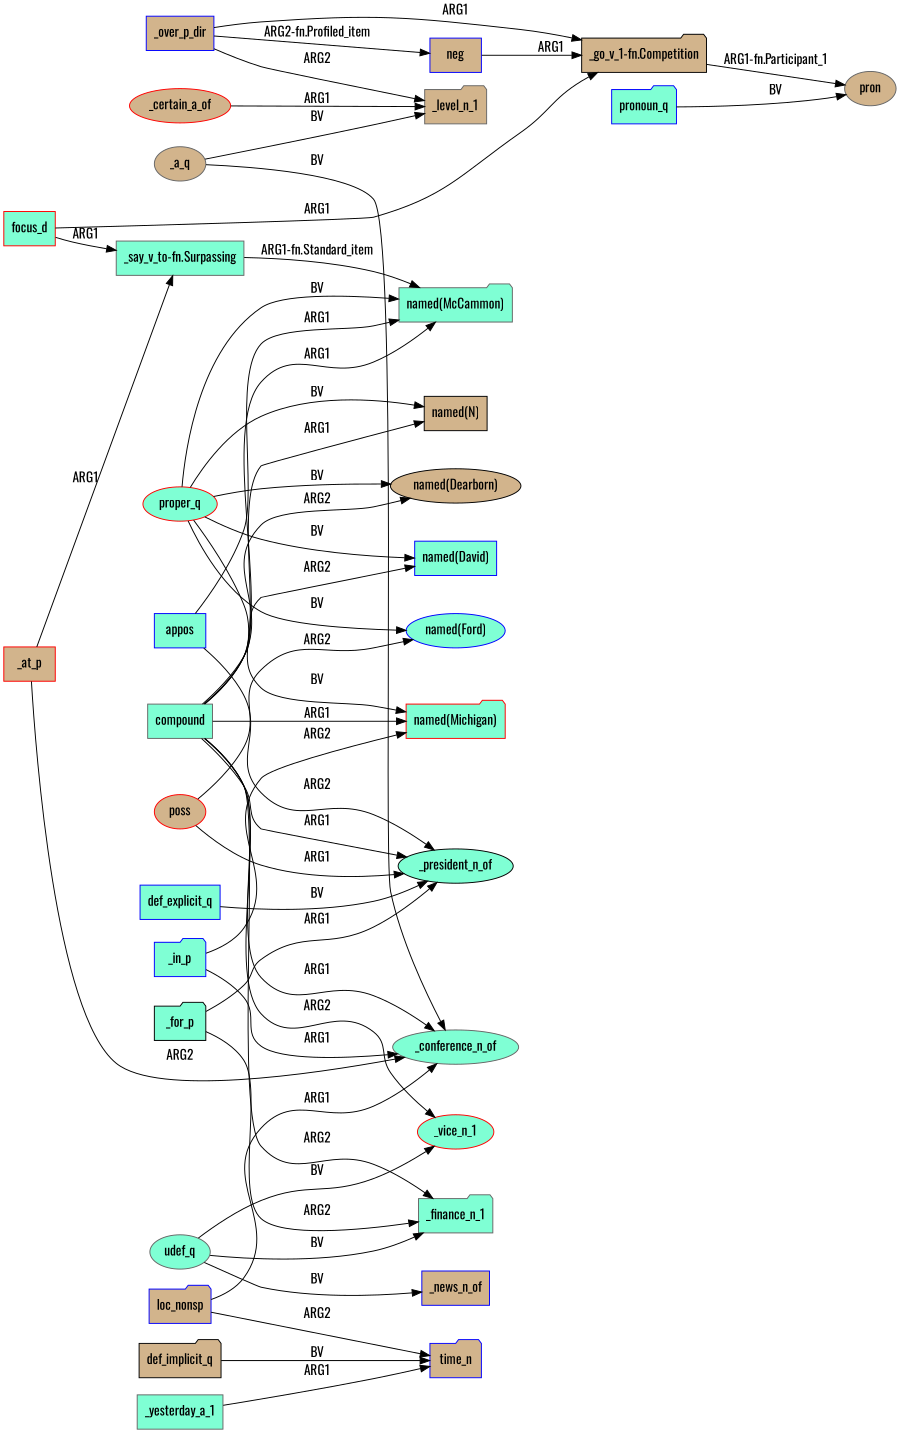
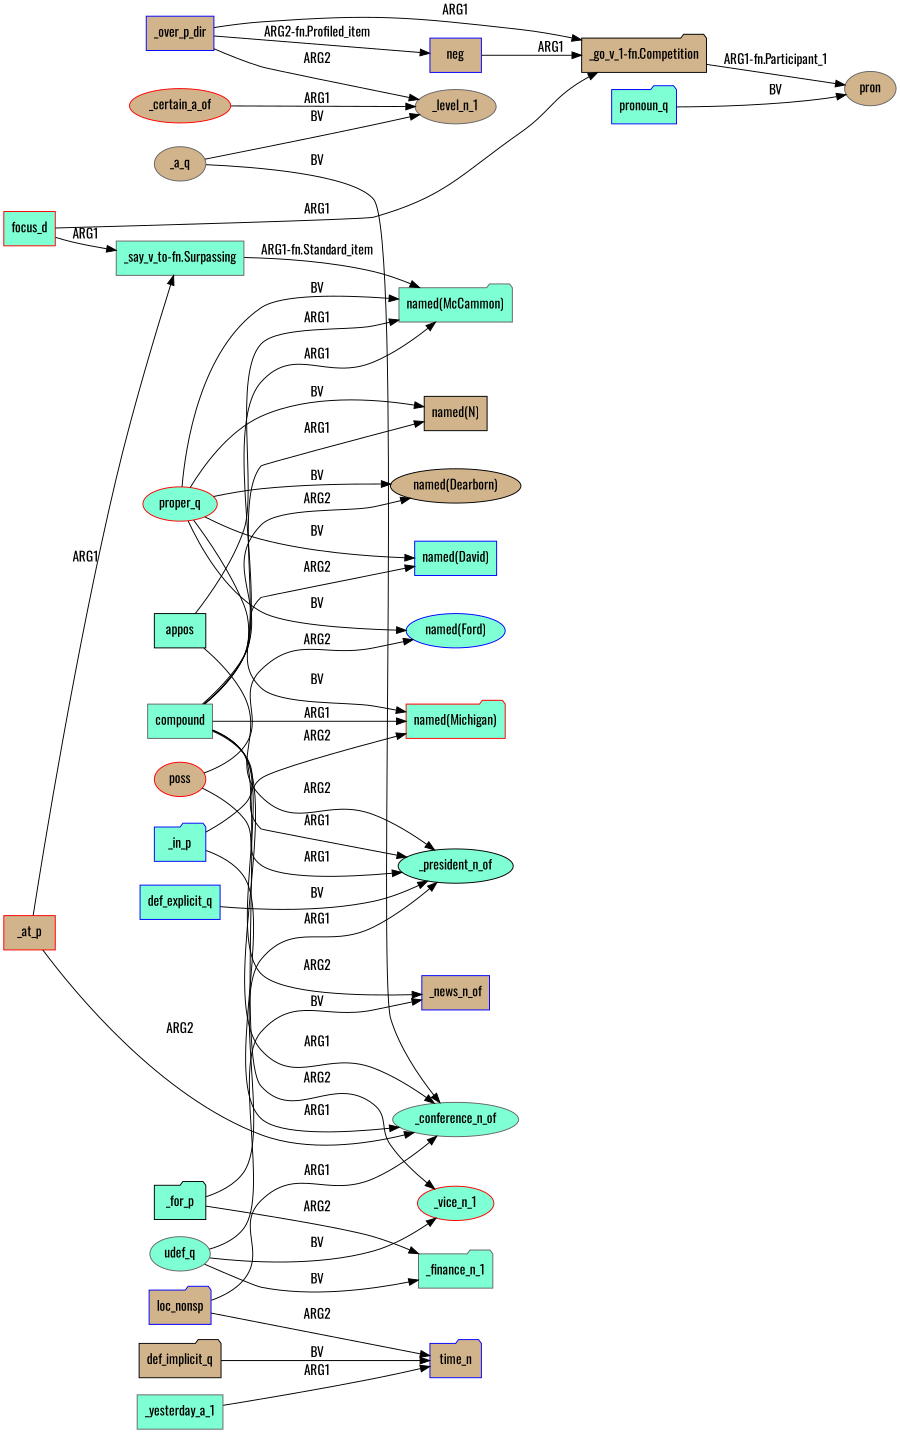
(456, 107) -> (456, 107)
(180, 631) -> (180, 631)
(249, 1055) -> (268, 978)
